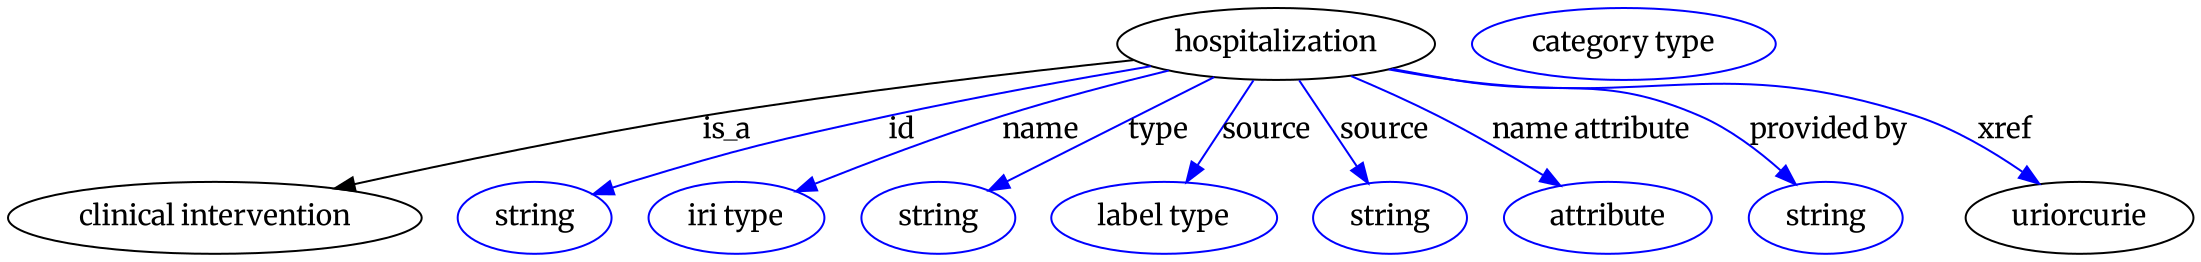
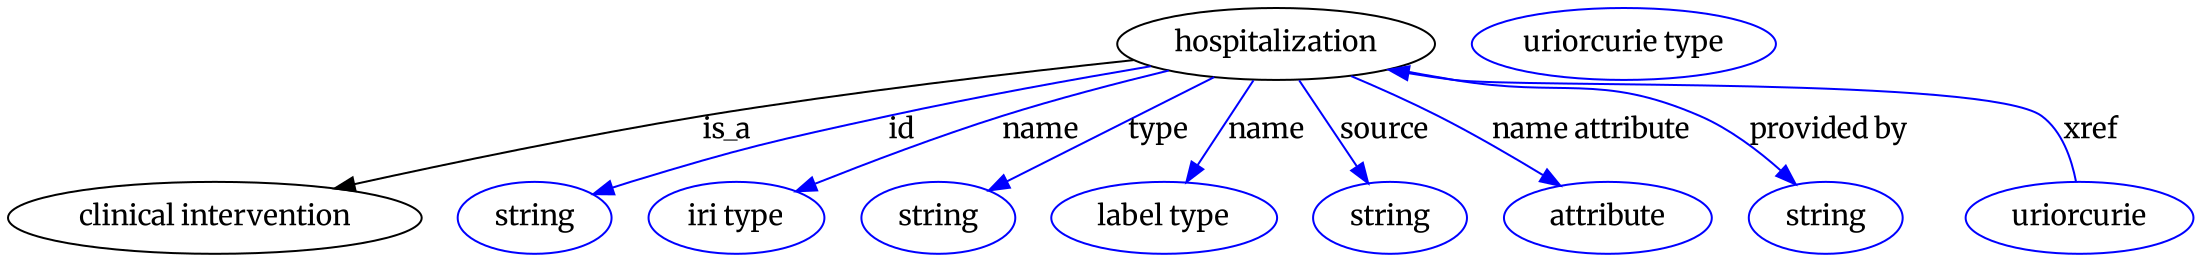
(1624, 44) -> (1624, 44)
(1714, 84) -> (1764, 87)
(1267, 131) -> (1267, 131)
(2080, 218) -> (2080, 218)
